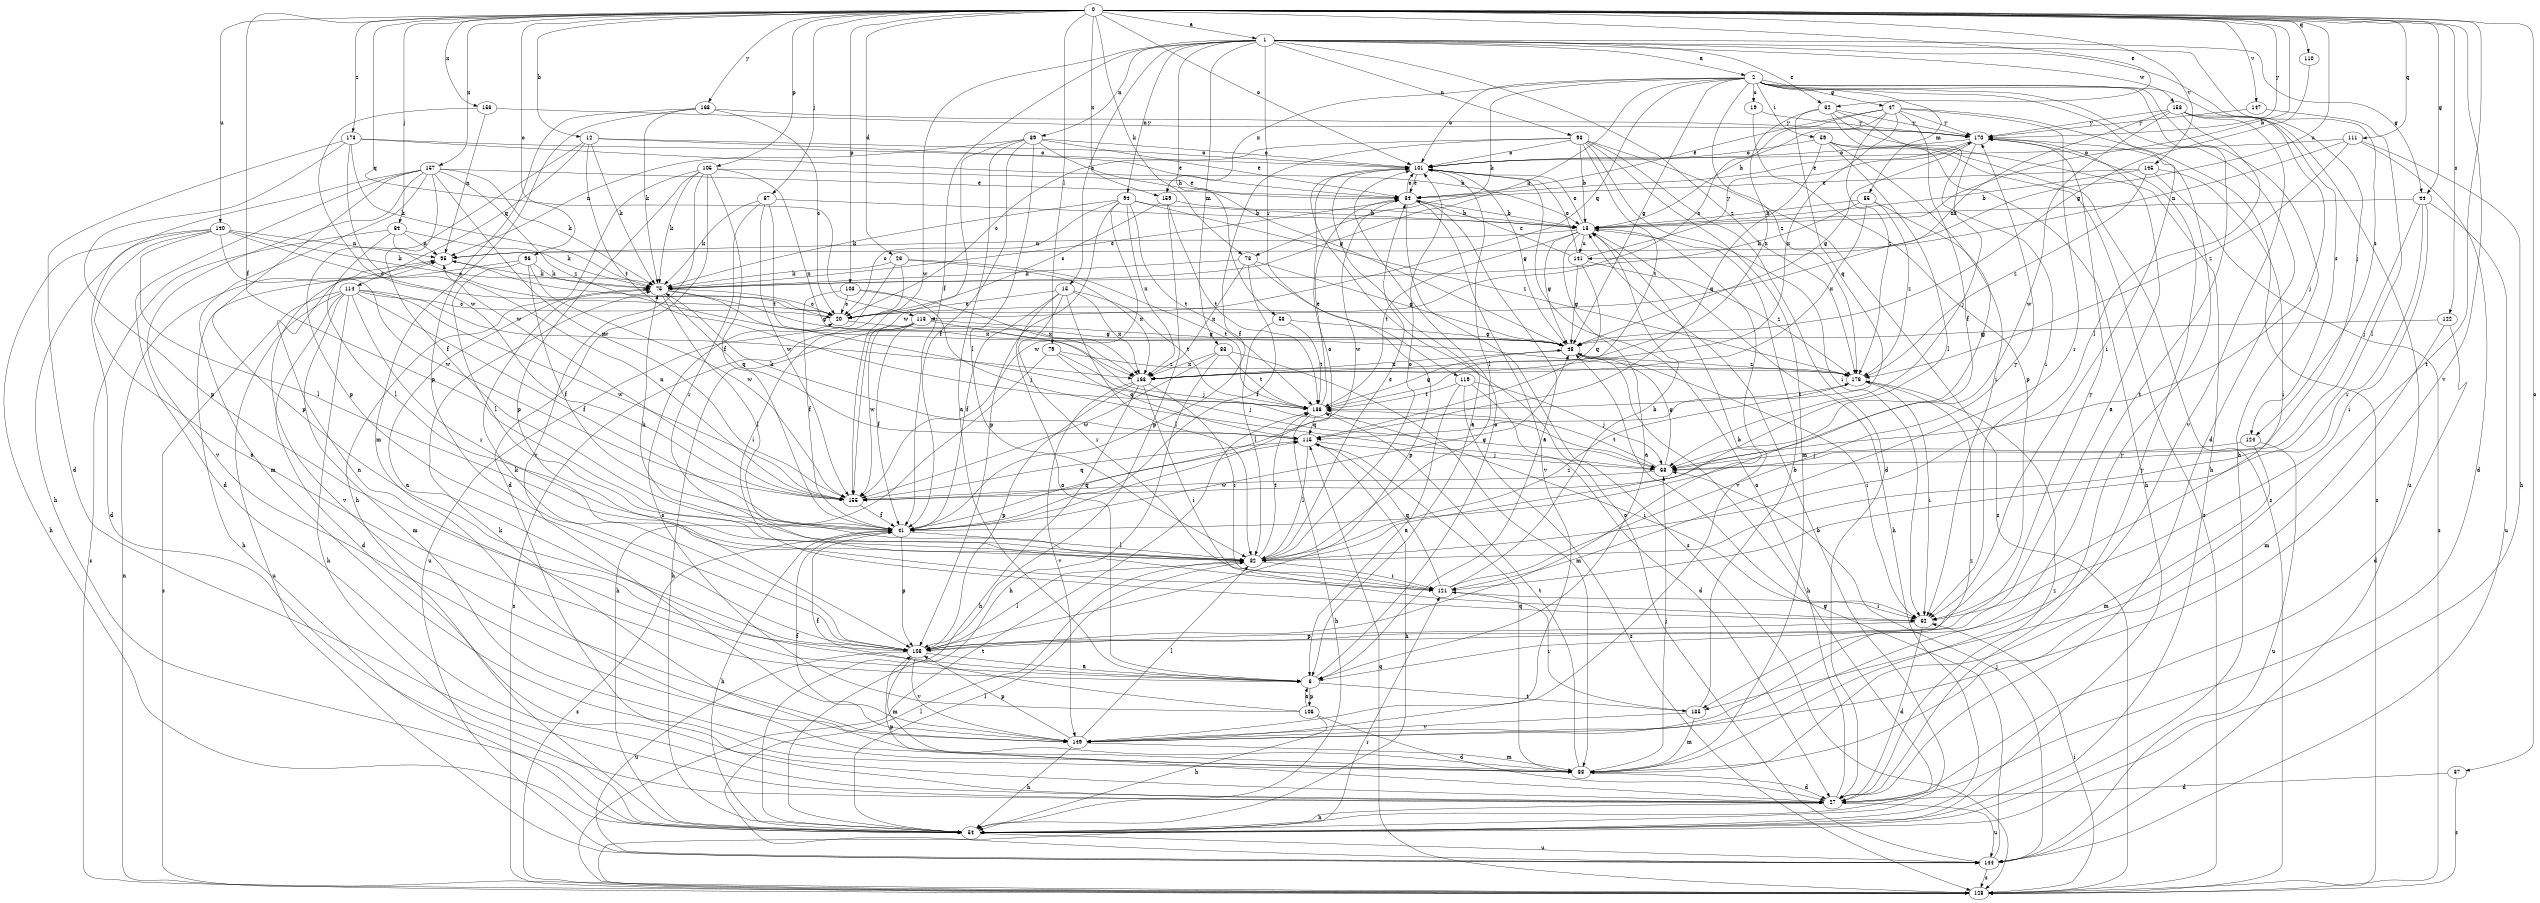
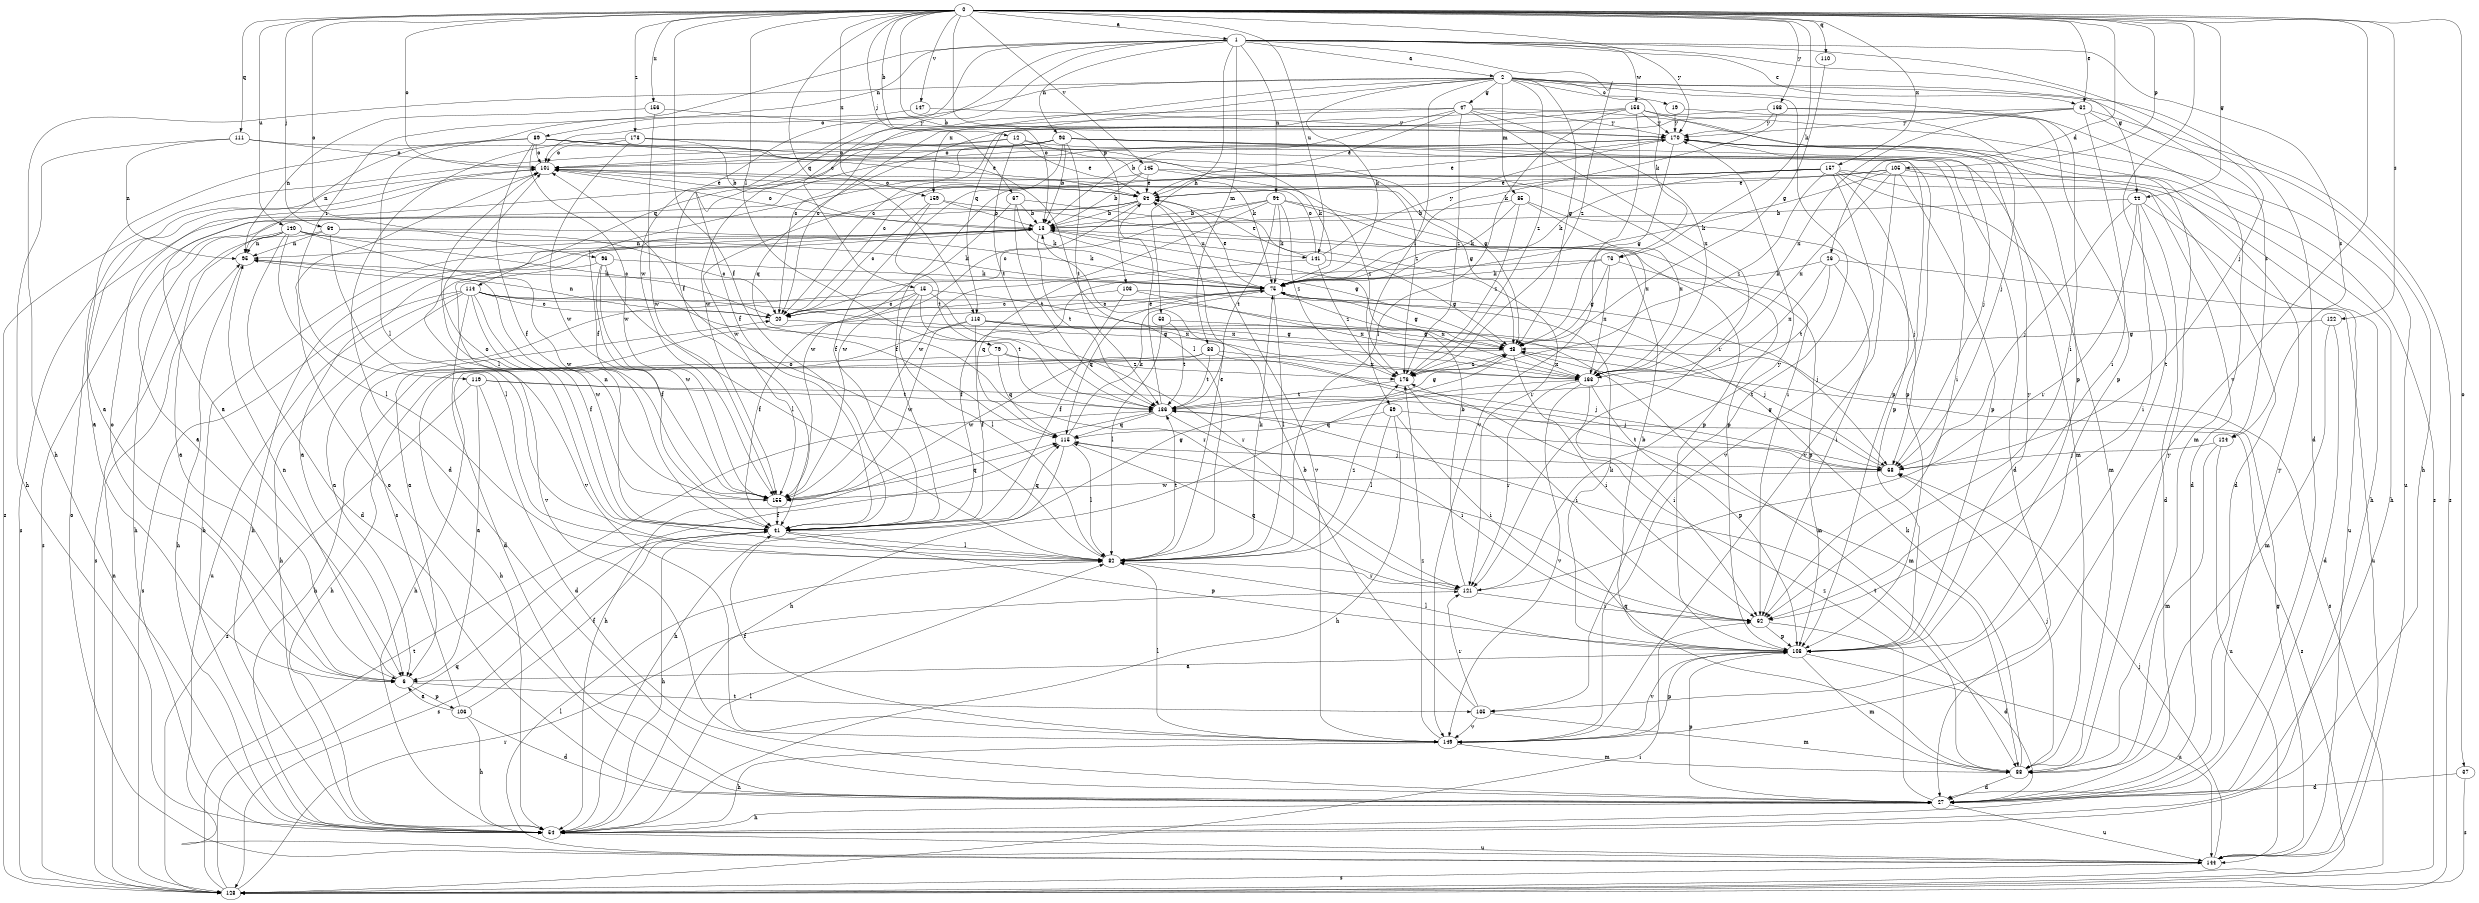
(1719, 154) -> none
(2379, 617) -> (2164, 580)
